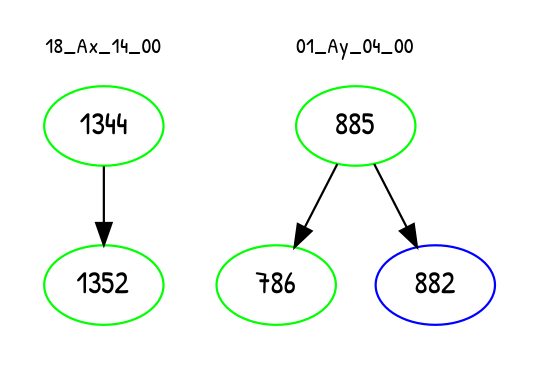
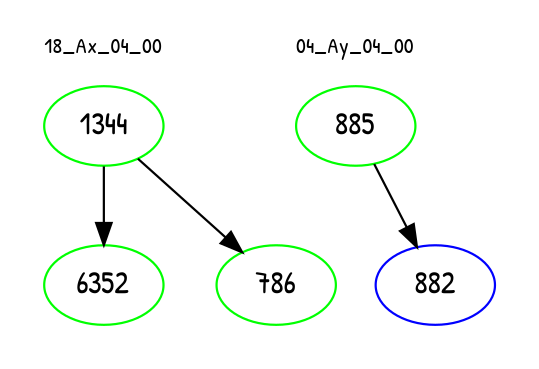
(104, 48) -> (104, 48)
(356, 48) -> (356, 48)
(321, 196) -> (166, 184)
(104, 285) -> (104, 285)
